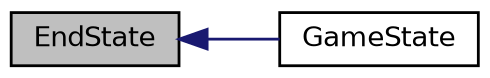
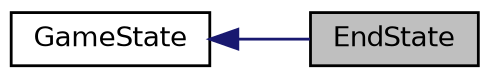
(244, 39) -> (274, 39)
